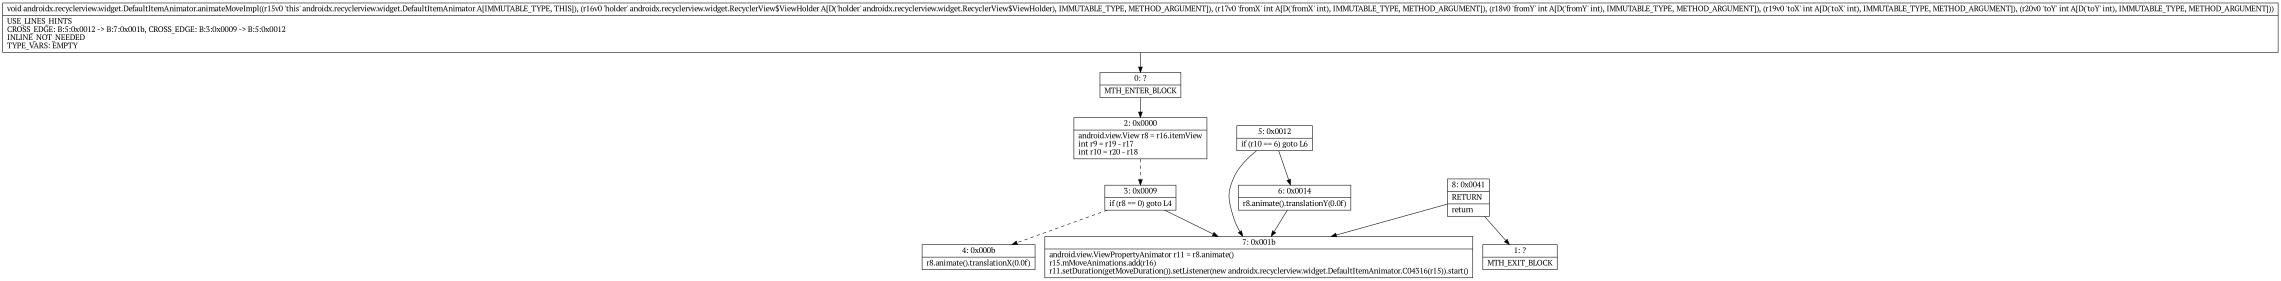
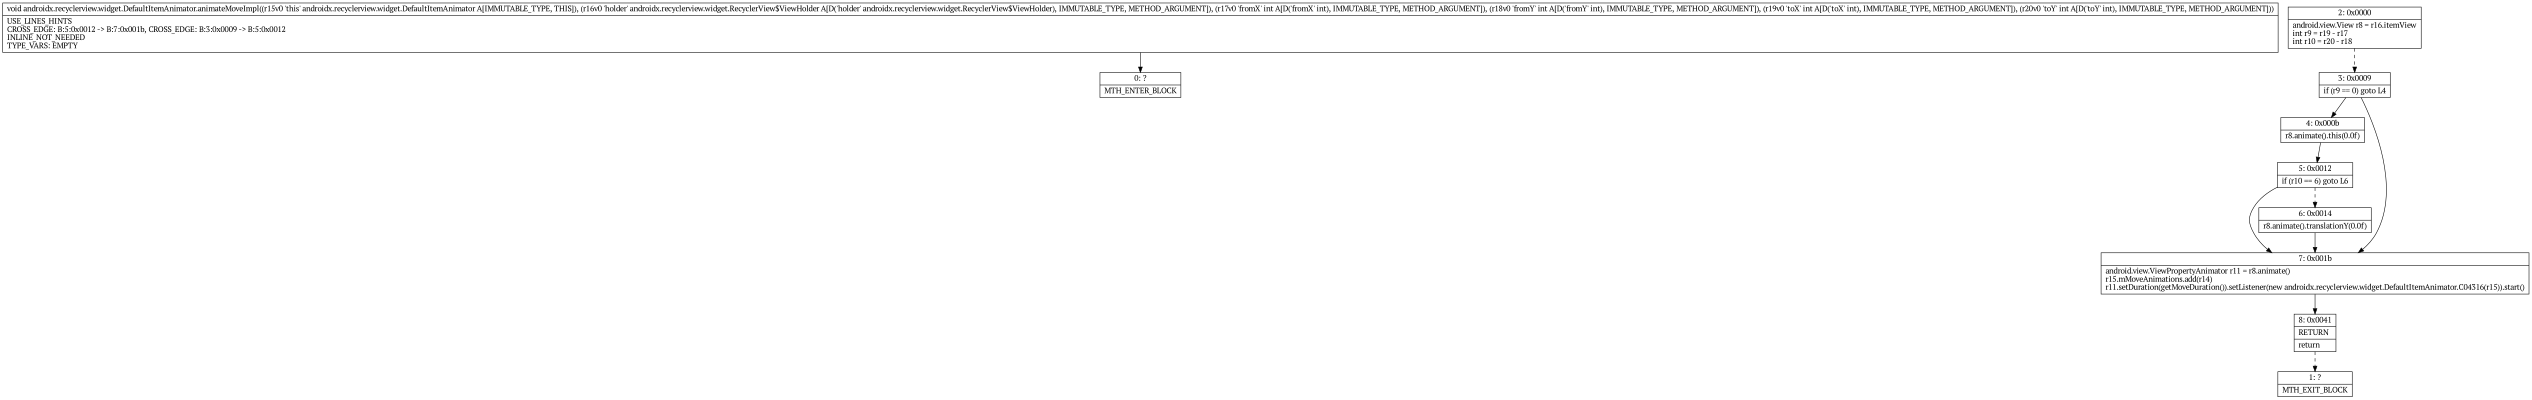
(1140, 105) -> none
none -> (2319, 150)
(1284, 165) -> (2315, 195)
(1140, 204) -> (2355, 91)
(1392, 220) -> (2315, 301)
(1062, 226) -> (2340, 105)
(1495, 228) -> (2315, 359)
(979, 263) -> (2323, 136)
(1103, 263) -> (2159, 279)
